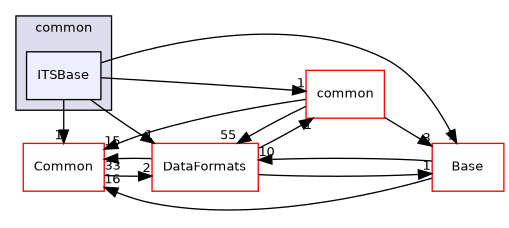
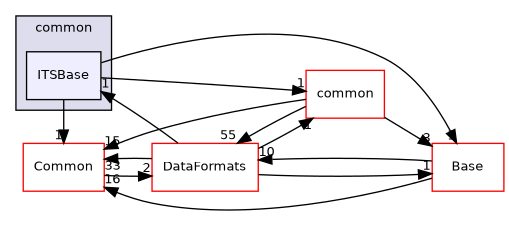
(116, 118) -> (146, 120)
